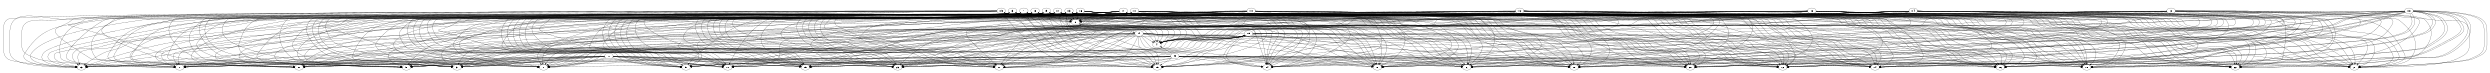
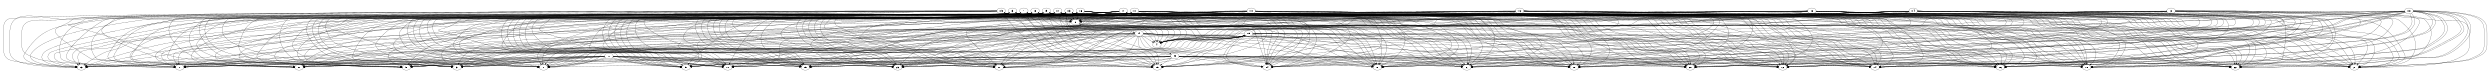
(1167, 50) -> (1165, 50)
